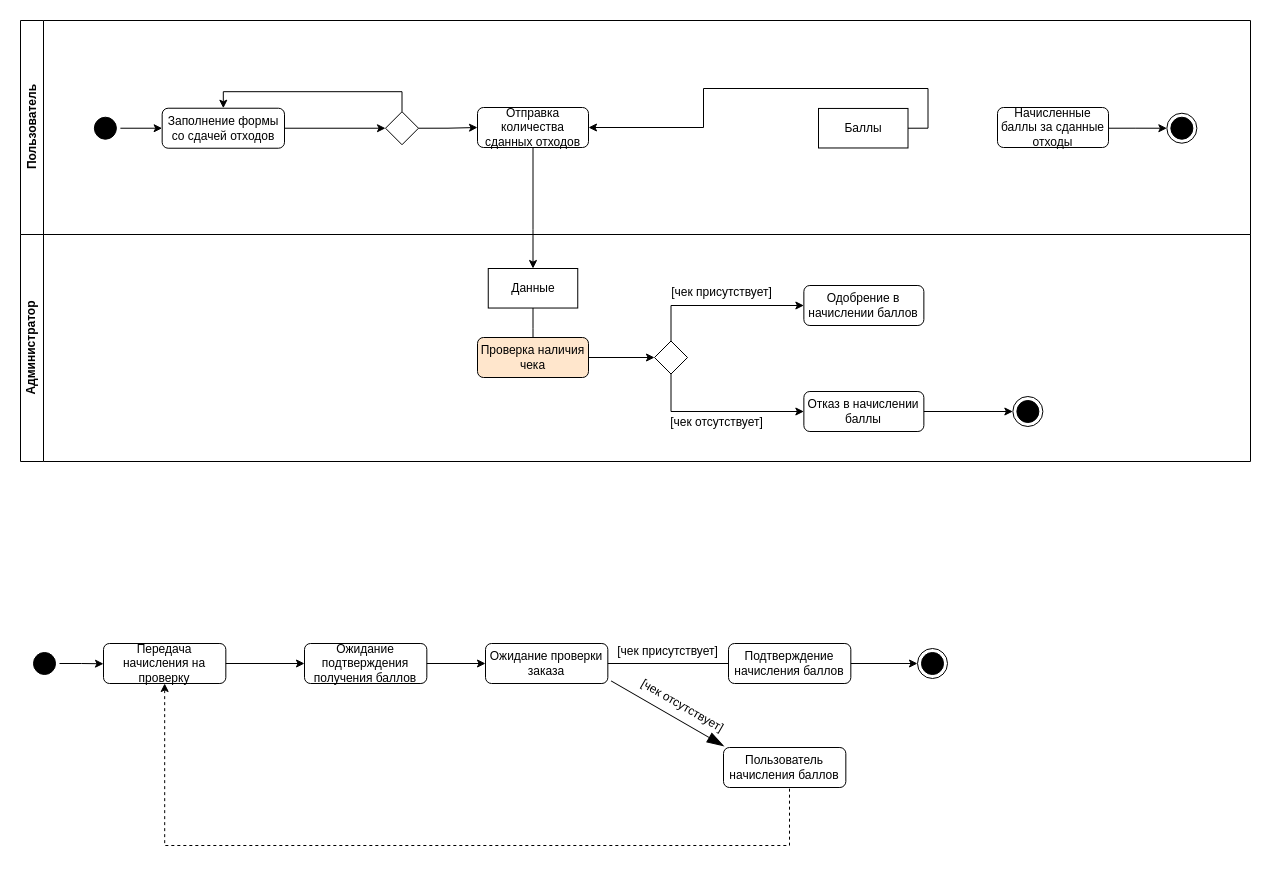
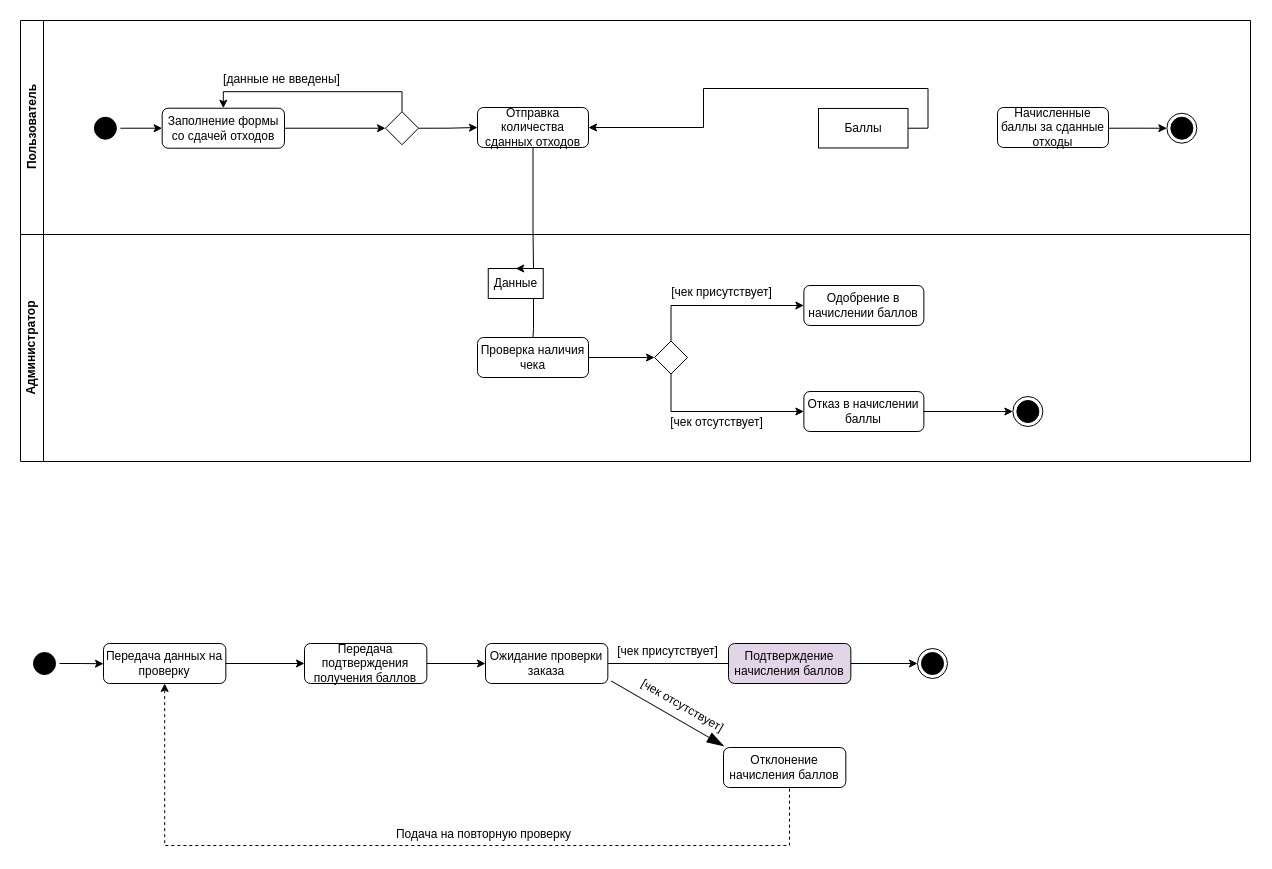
none -> (281, 80)
(533, 288) -> (516, 284)
(533, 358) -> (533, 358)
(165, 664) -> (165, 664)
(366, 664) -> (366, 664)
(790, 664) -> (790, 664)
(785, 768) -> (785, 768)
none -> (483, 835)
